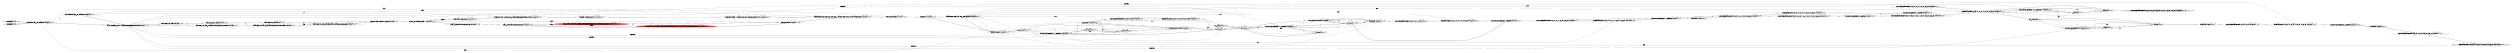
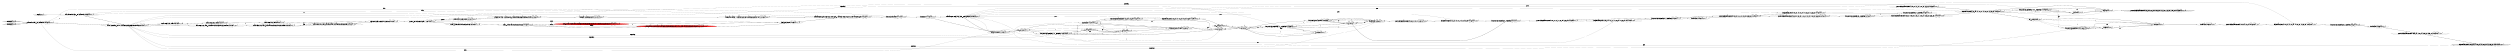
none -> (40, 15)
